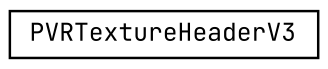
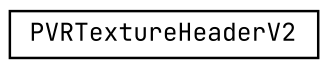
(164, 35) -> (164, 35)
